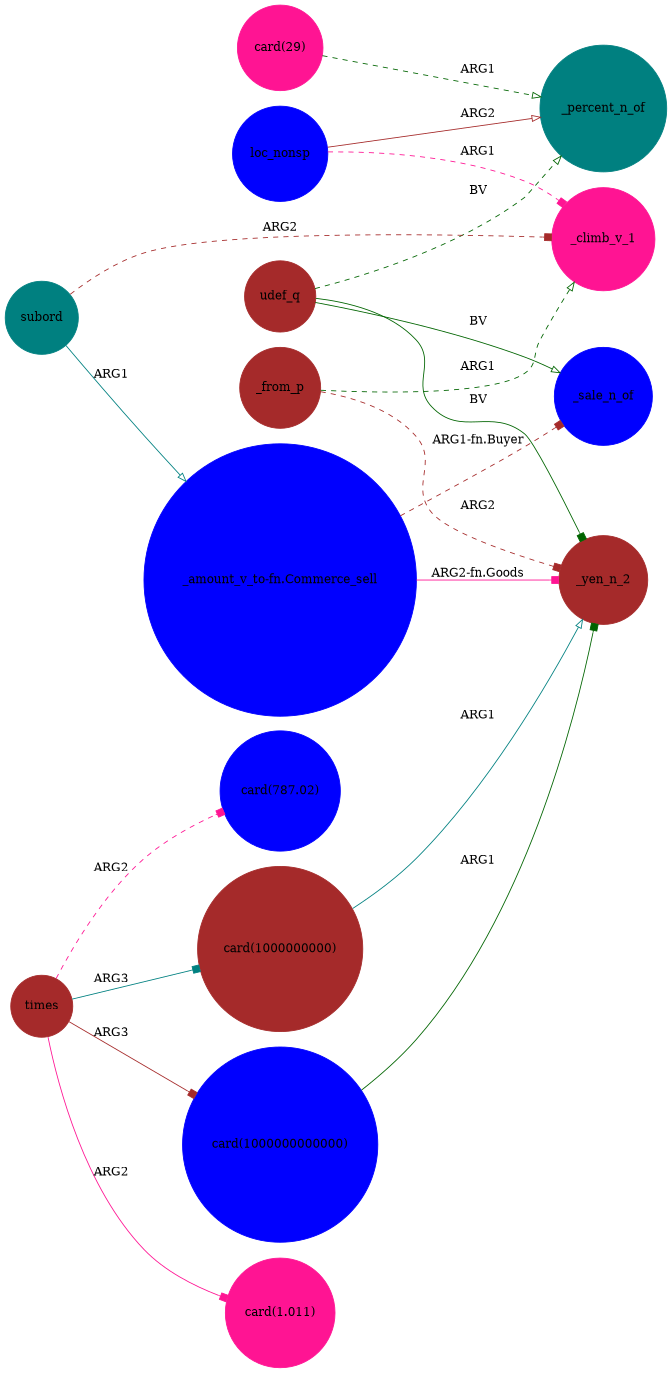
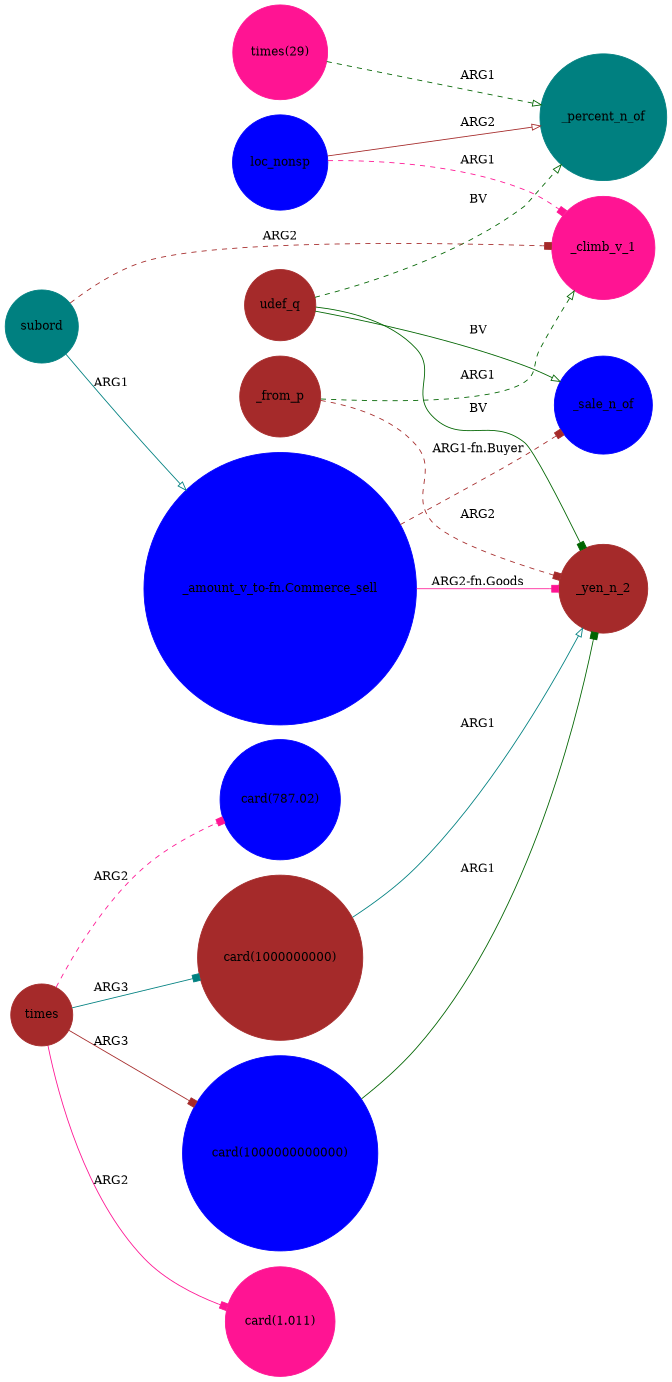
(280, 48) -> (280, 52)
